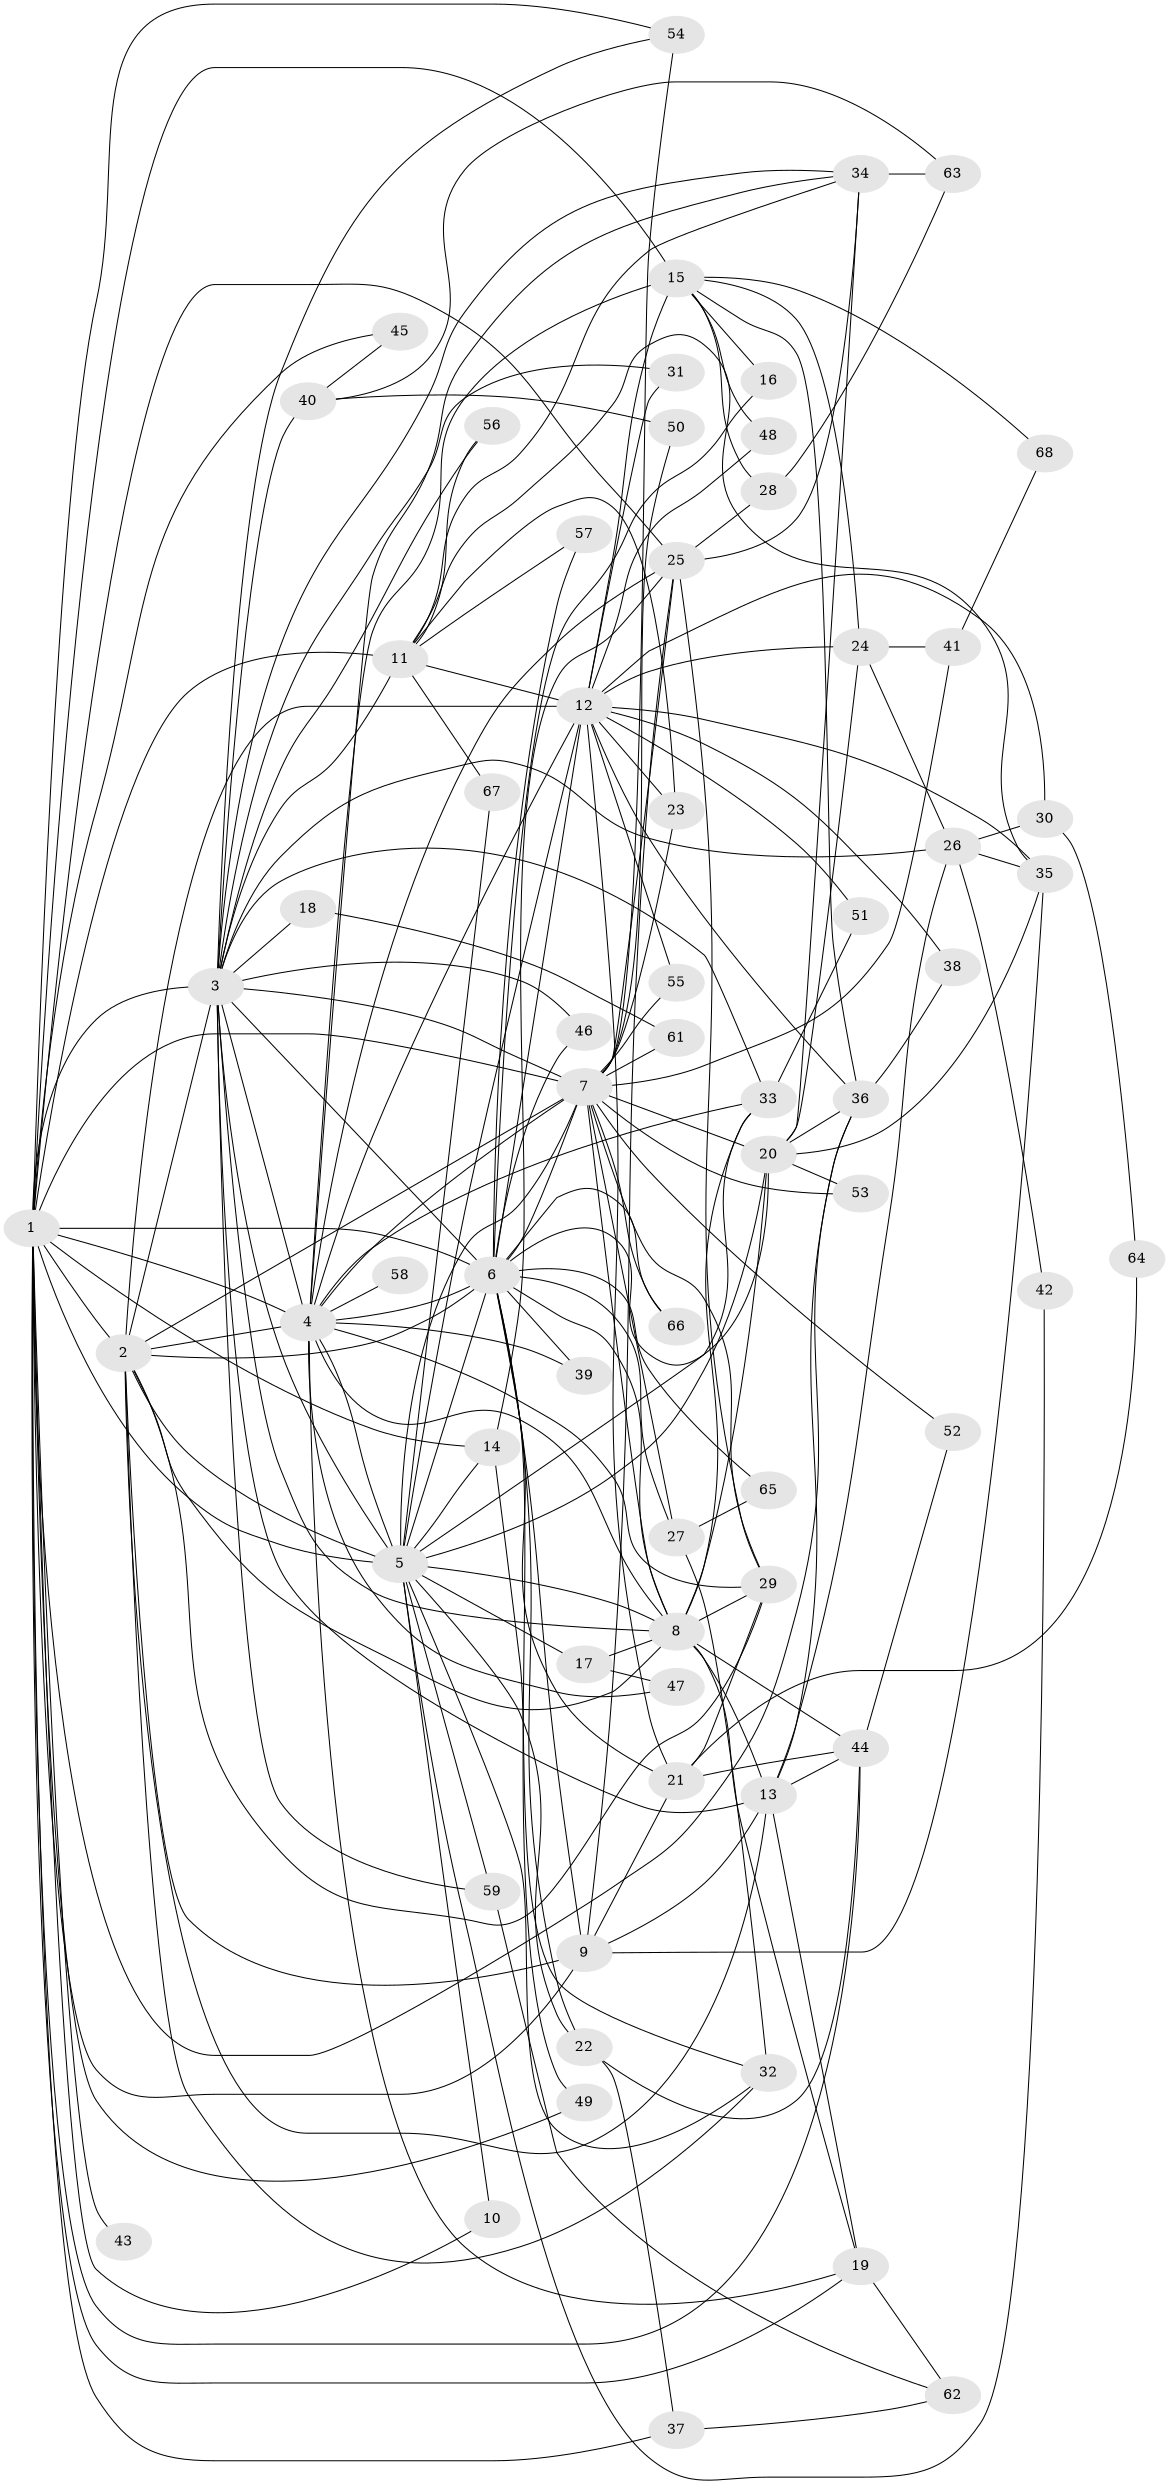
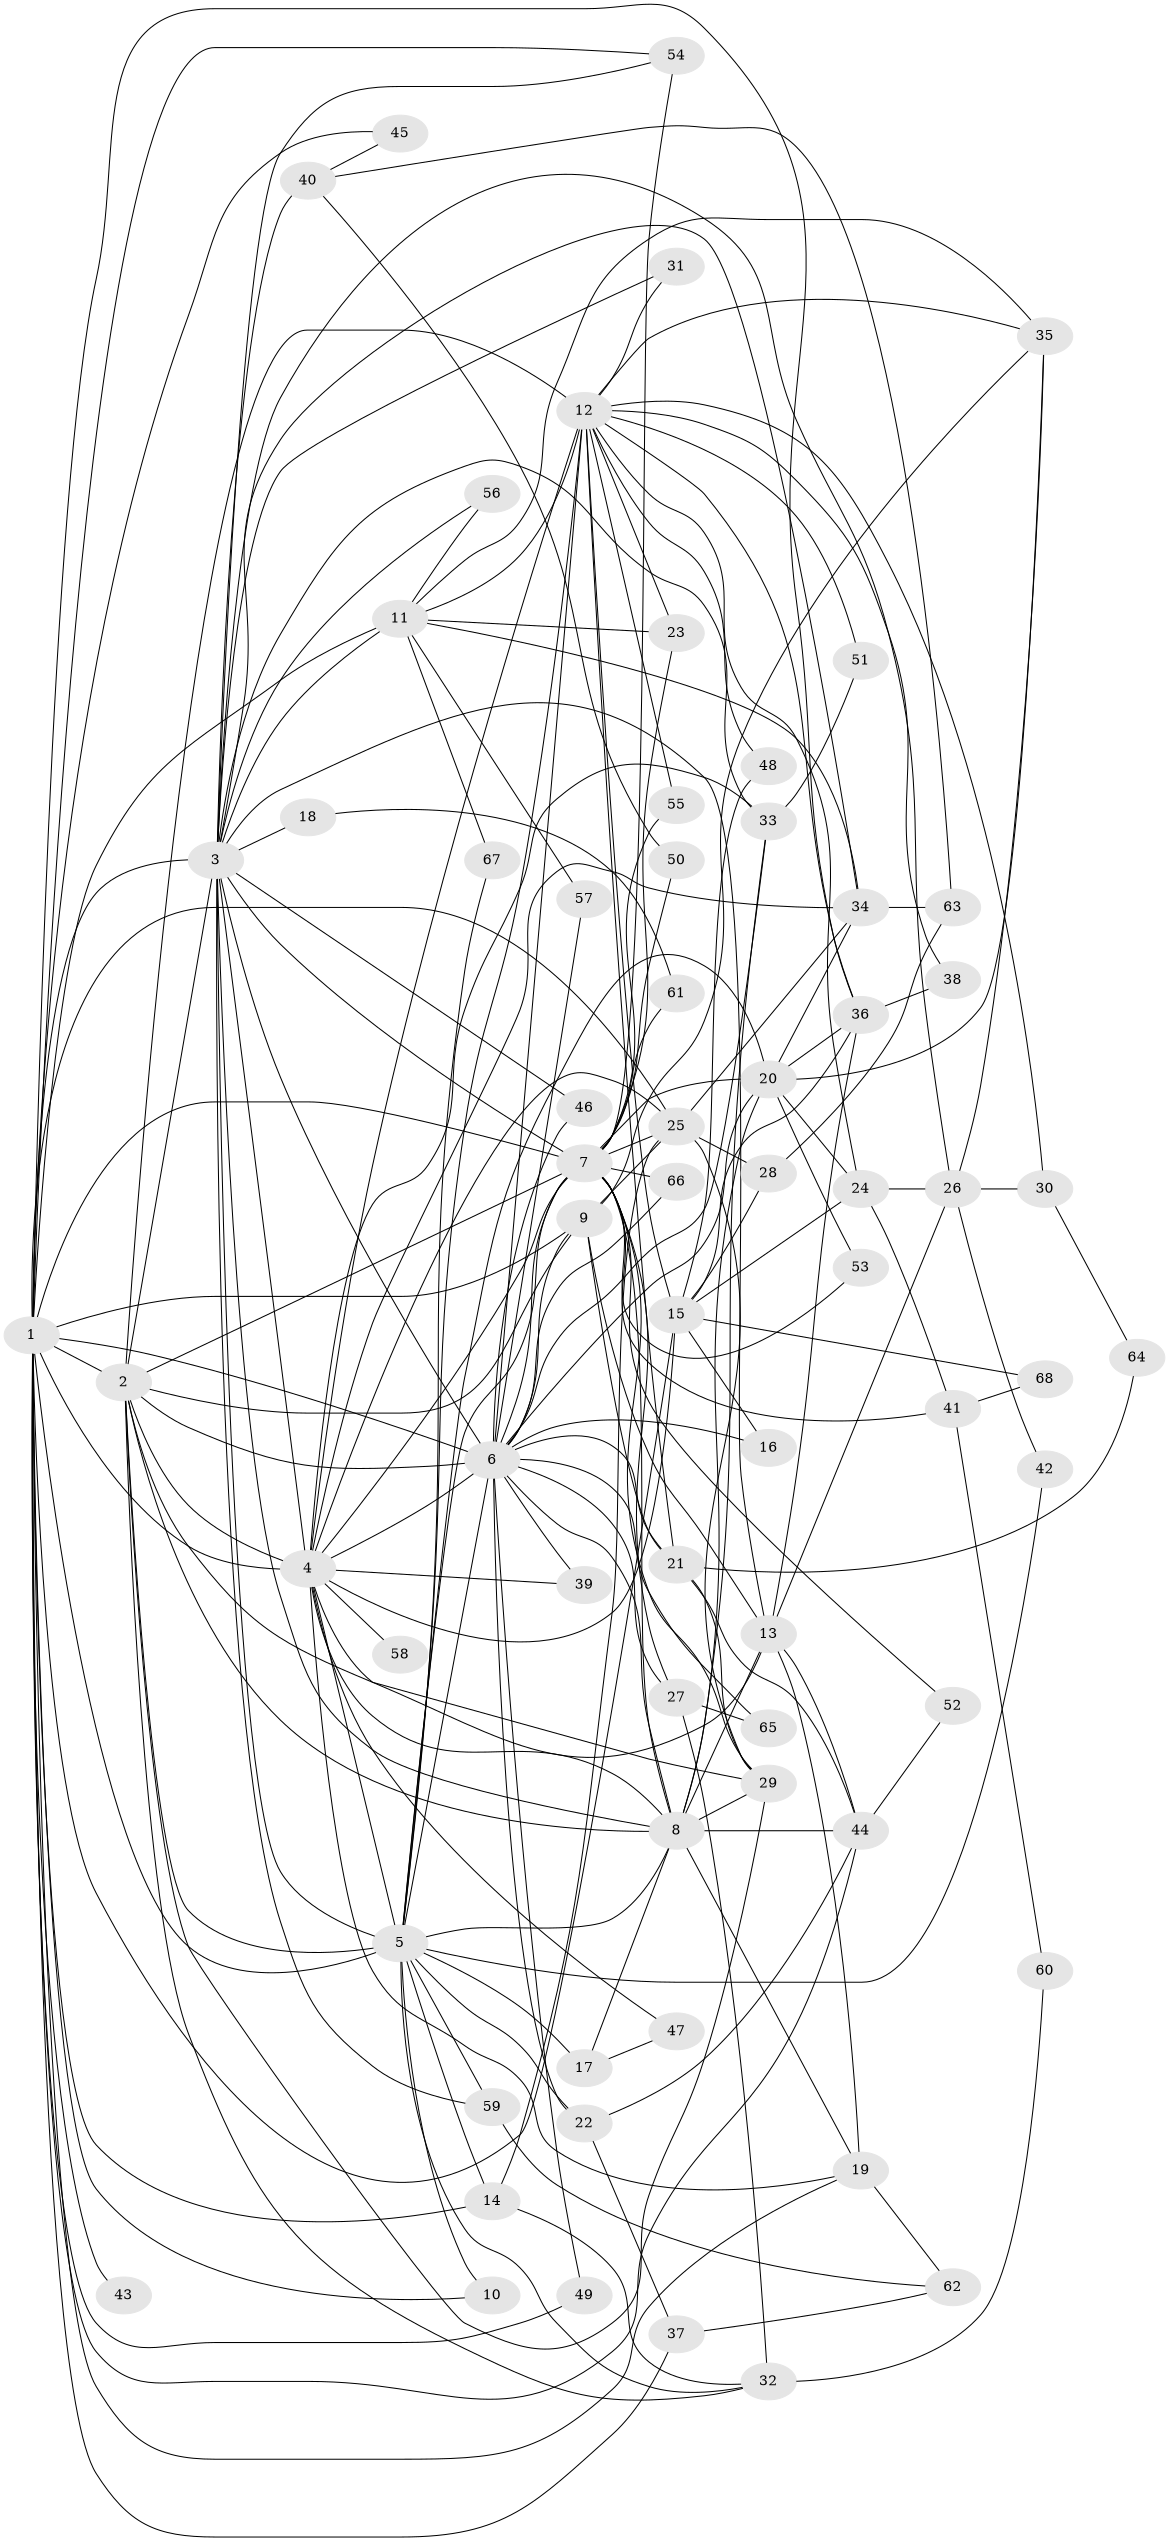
(666, 1382) -> (717, 1164)
none -> (1045, 1971)
